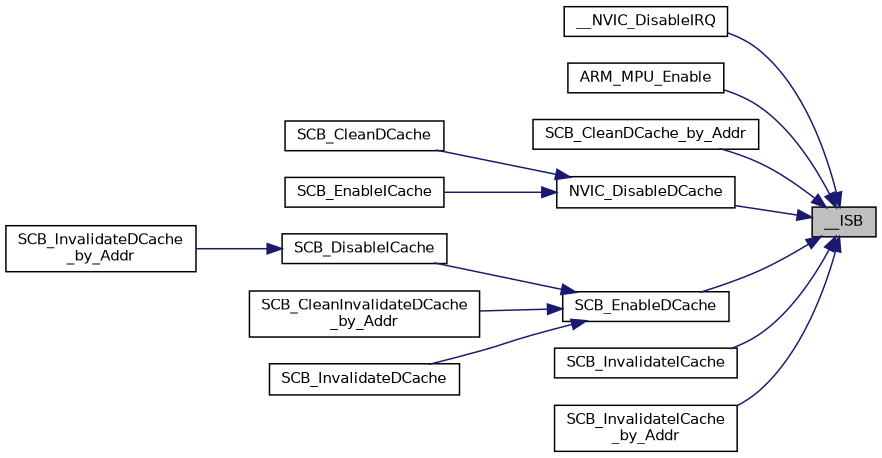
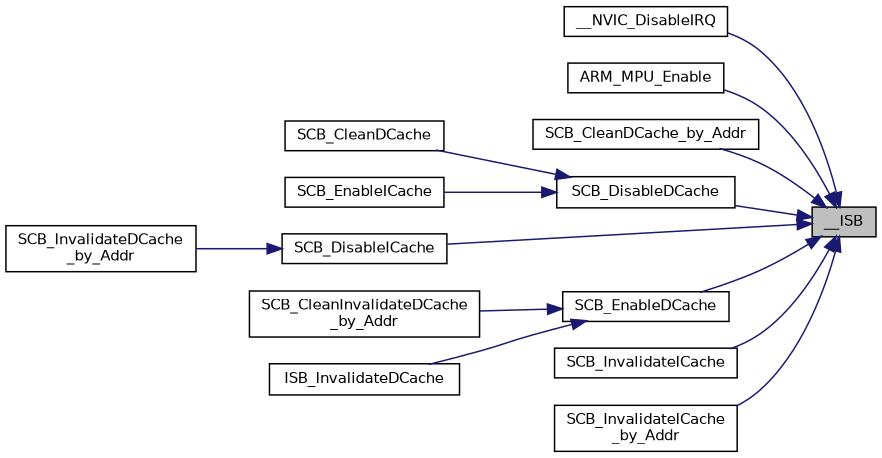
(646, 192) -> (646, 192)
(498, 276) -> (622, 234)
(364, 379) -> (364, 379)
